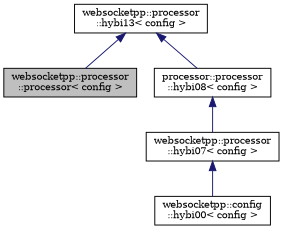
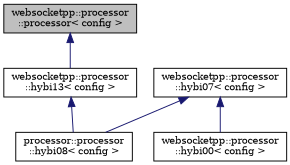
(102, 54) -> (70, 56)
(213, 120) -> (143, 117)
(213, 211) -> (220, 147)
